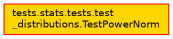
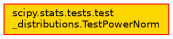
(86, 19) -> (86, 19)
